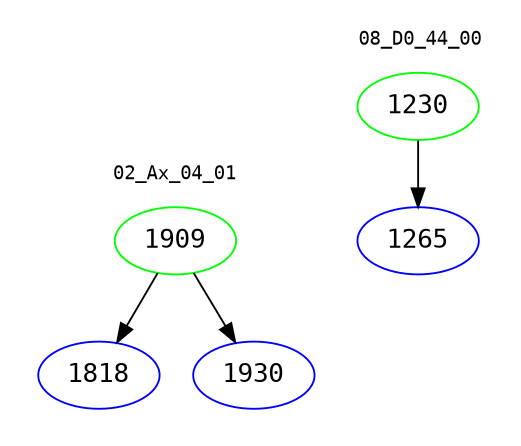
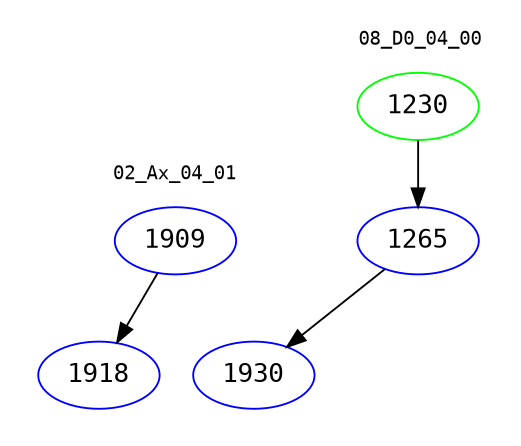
(421, 40) -> (421, 40)
(175, 241) -> (175, 241)
(210, 300) -> (343, 302)
(99, 375) -> (99, 375)
